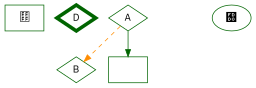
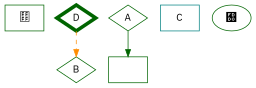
none -> (180, 18)
(105, 41) -> (76, 40)
